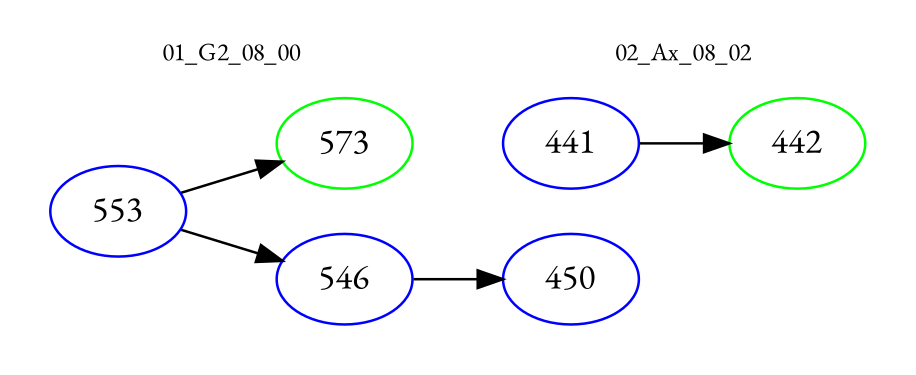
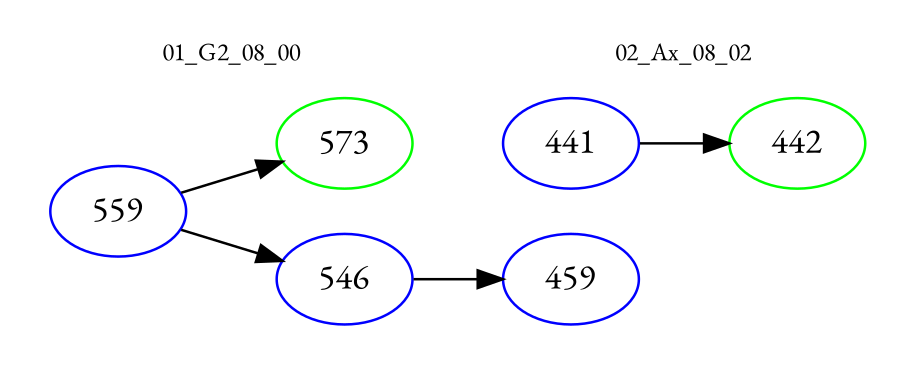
(118, 211) -> (118, 211)
(571, 279) -> (571, 279)
